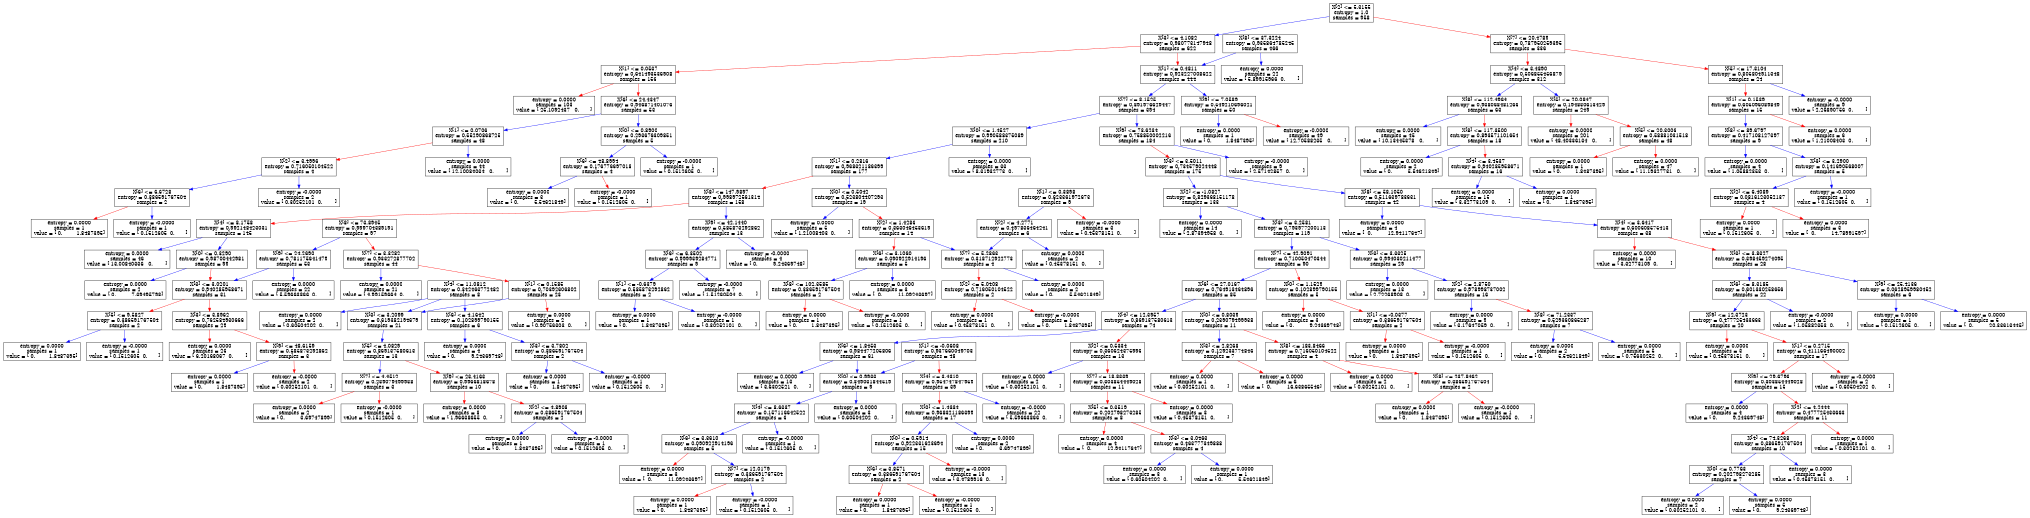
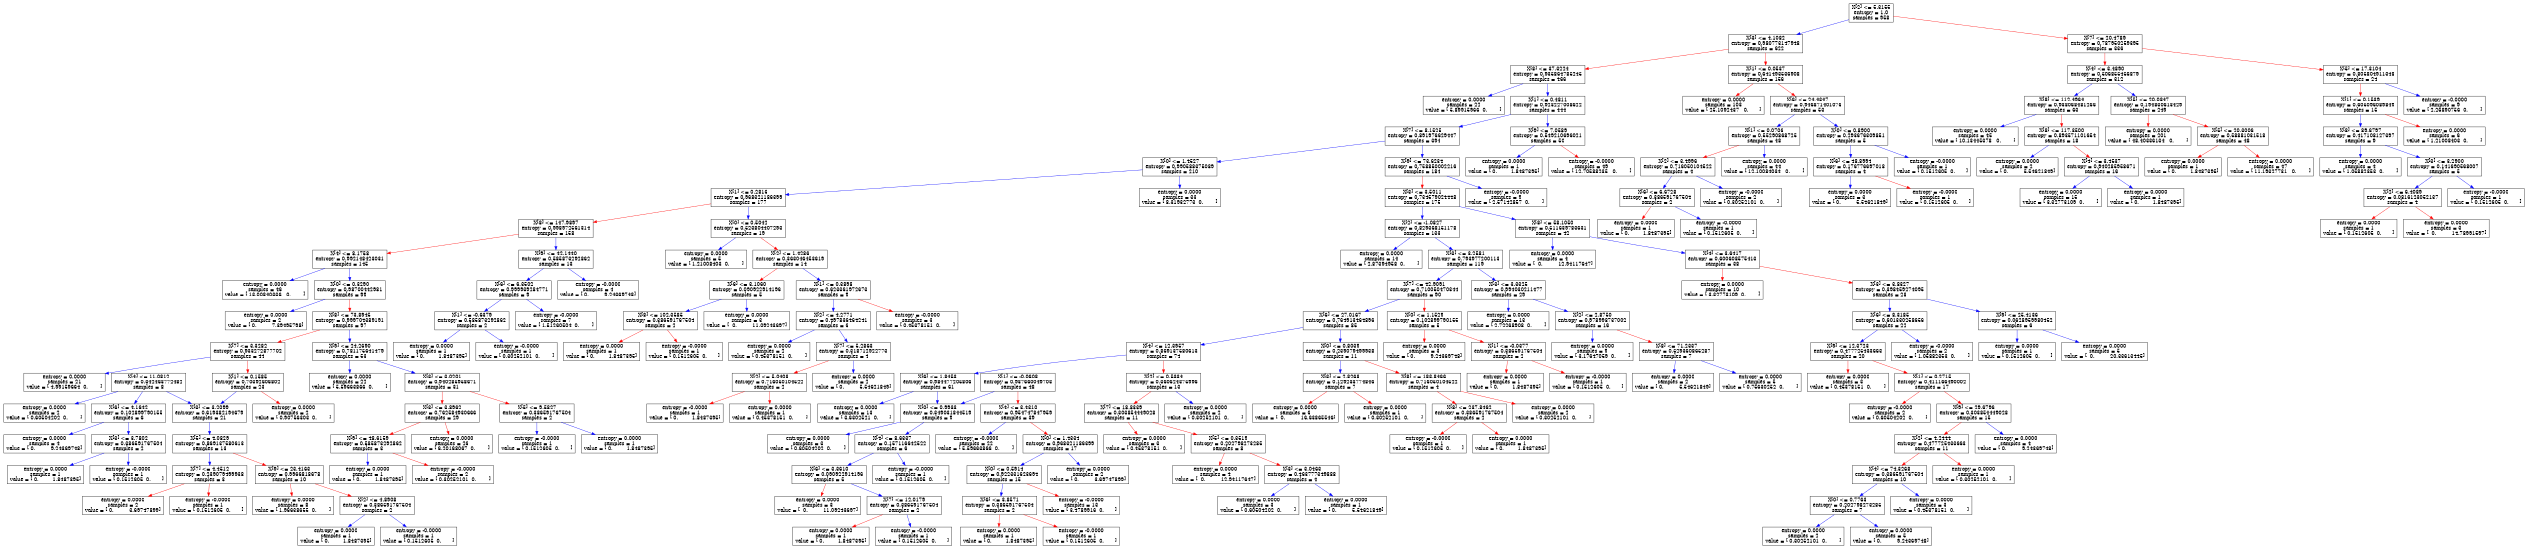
(1178, 57) -> (1658, 59)
(936, 243) -> (810, 274)
(211, 273) -> (350, 304)
